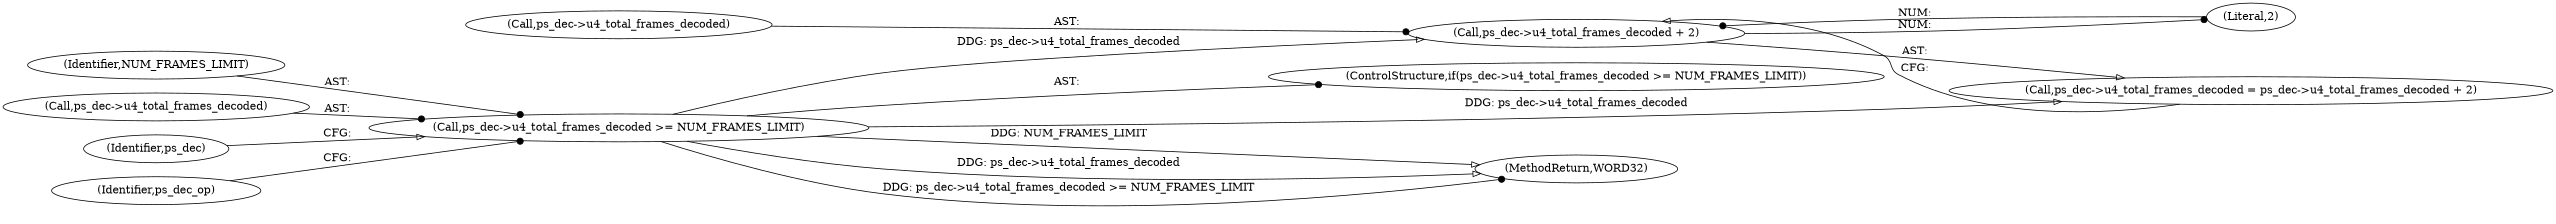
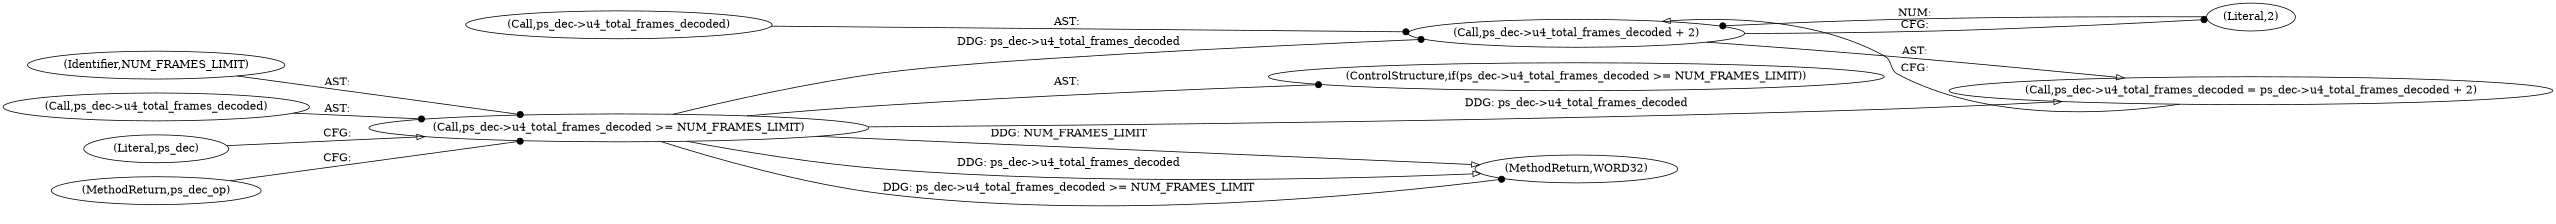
(1917, 25) -> (1917, 25)
(1043, 59) -> (1043, 59)
(156, 149) -> (156, 149)
(156, 191) -> (156, 191)
